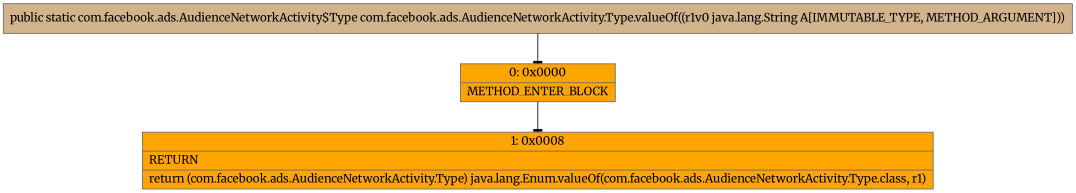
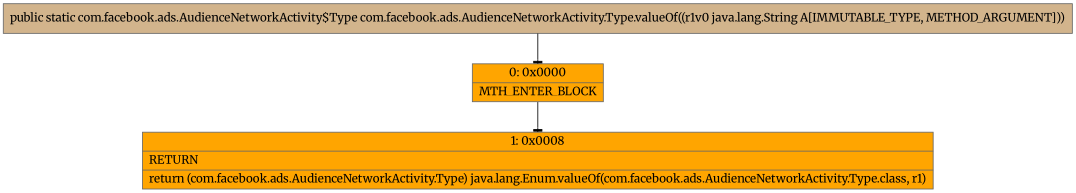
(538, 92) -> (538, 92)
